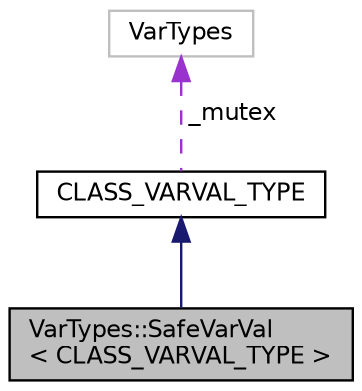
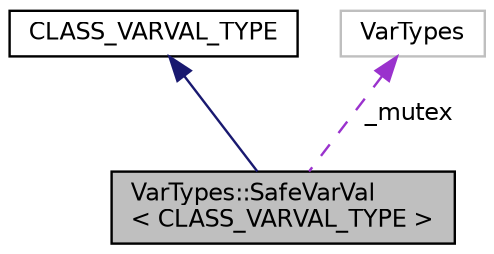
(181, 126) -> (346, 124)
